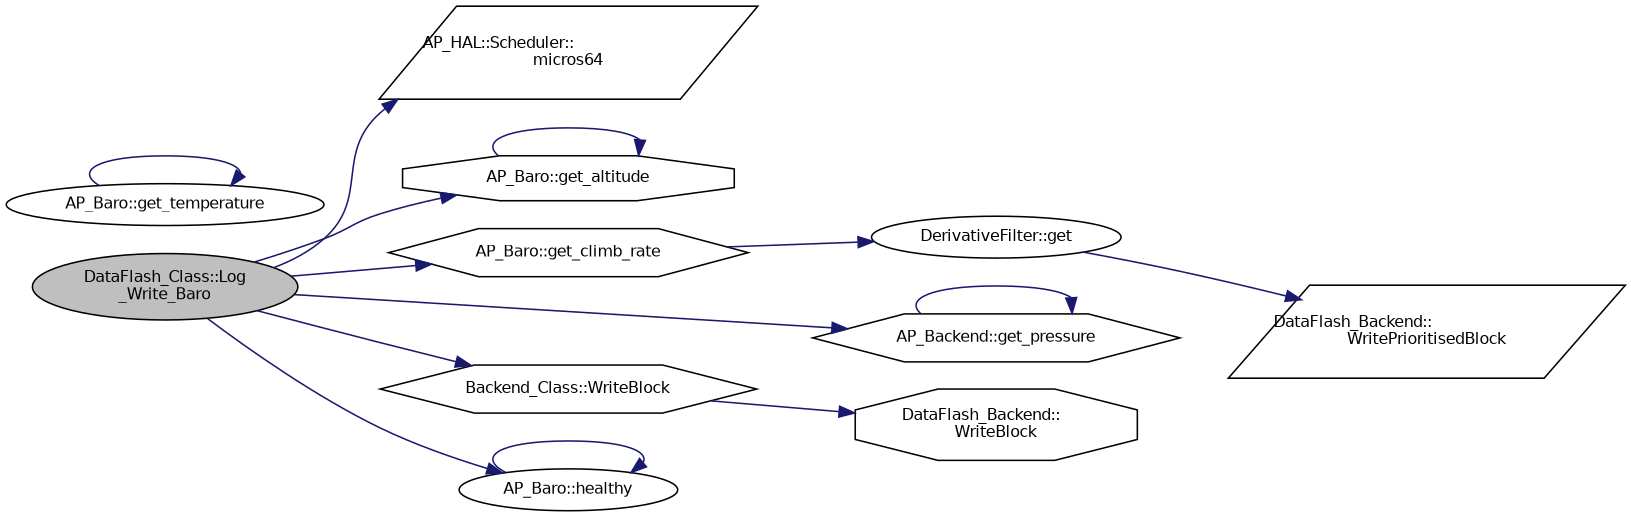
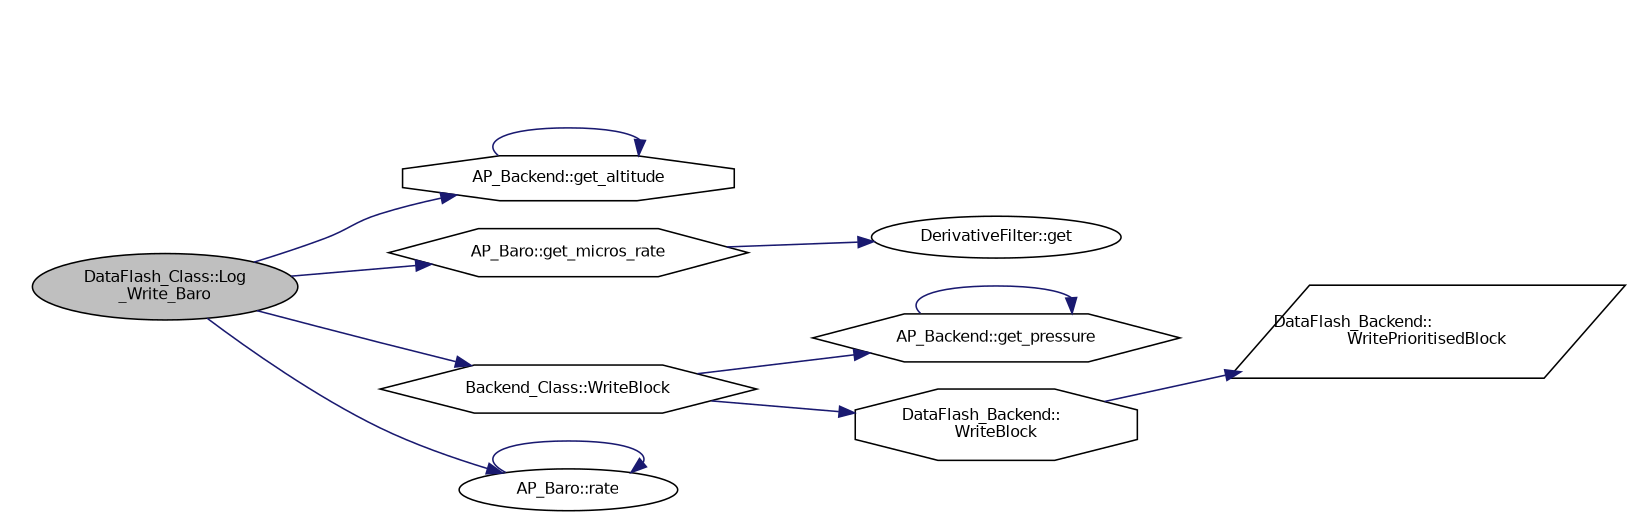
(568, 53) -> none
(568, 178) -> (568, 178)
(165, 205) -> none
(568, 253) -> (568, 253)
(1185, 272) -> (1165, 388)
(563, 311) -> (776, 364)
(568, 490) -> (568, 490)
